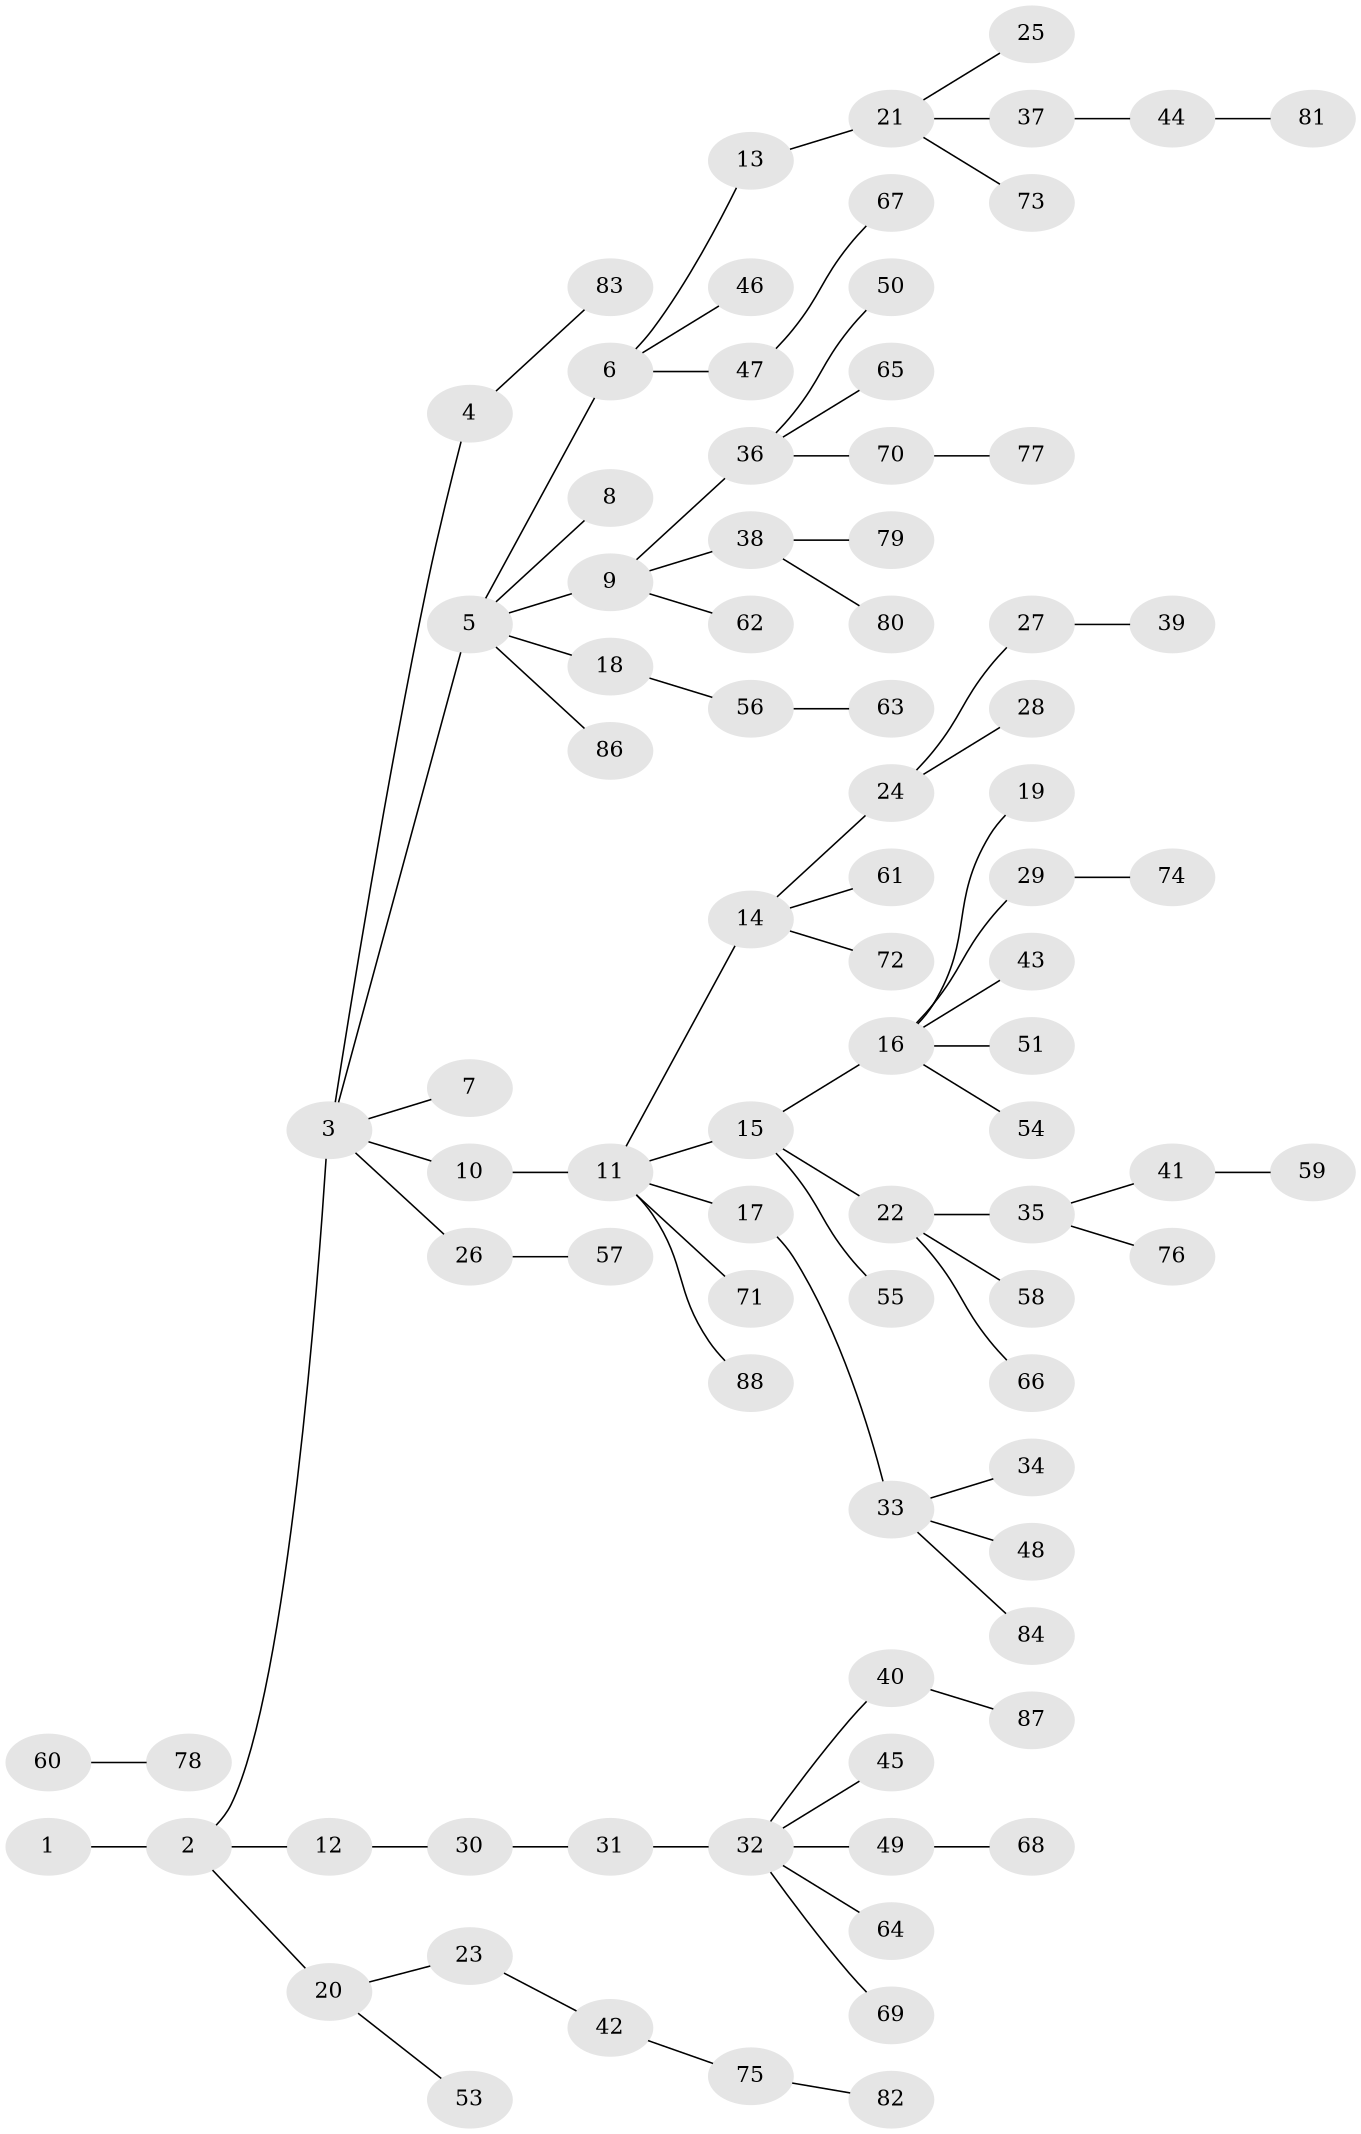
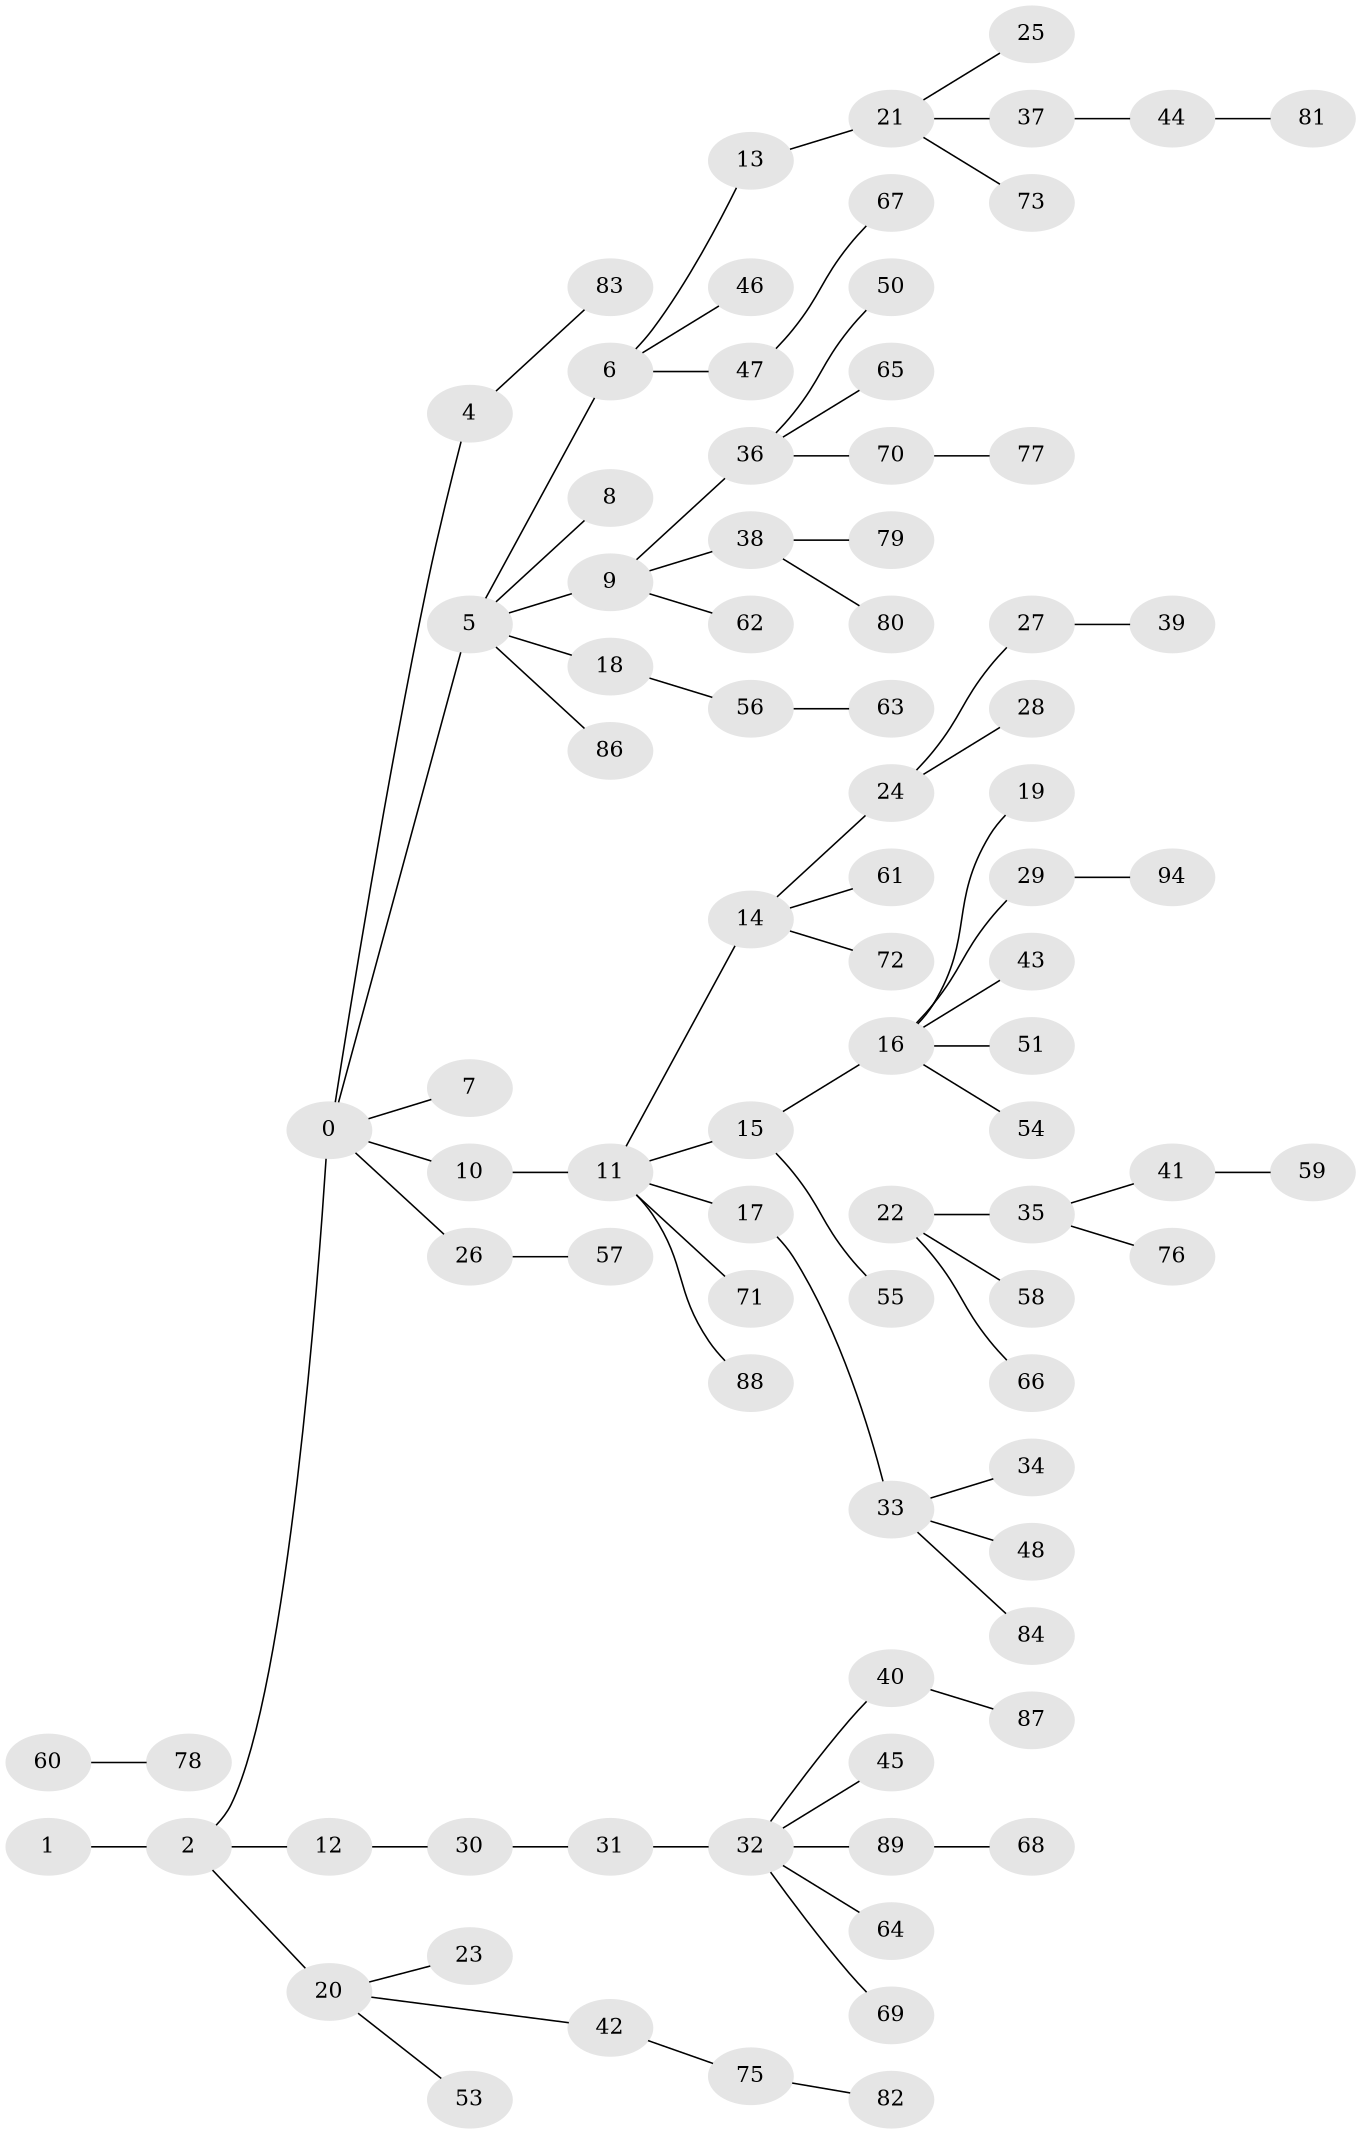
(1172, 877) -> (1172, 877)
(329, 1130) -> (329, 1130)
(821, 1172) -> none
(891, 1847) -> (891, 1847)
(540, 1992) -> (470, 2010)
